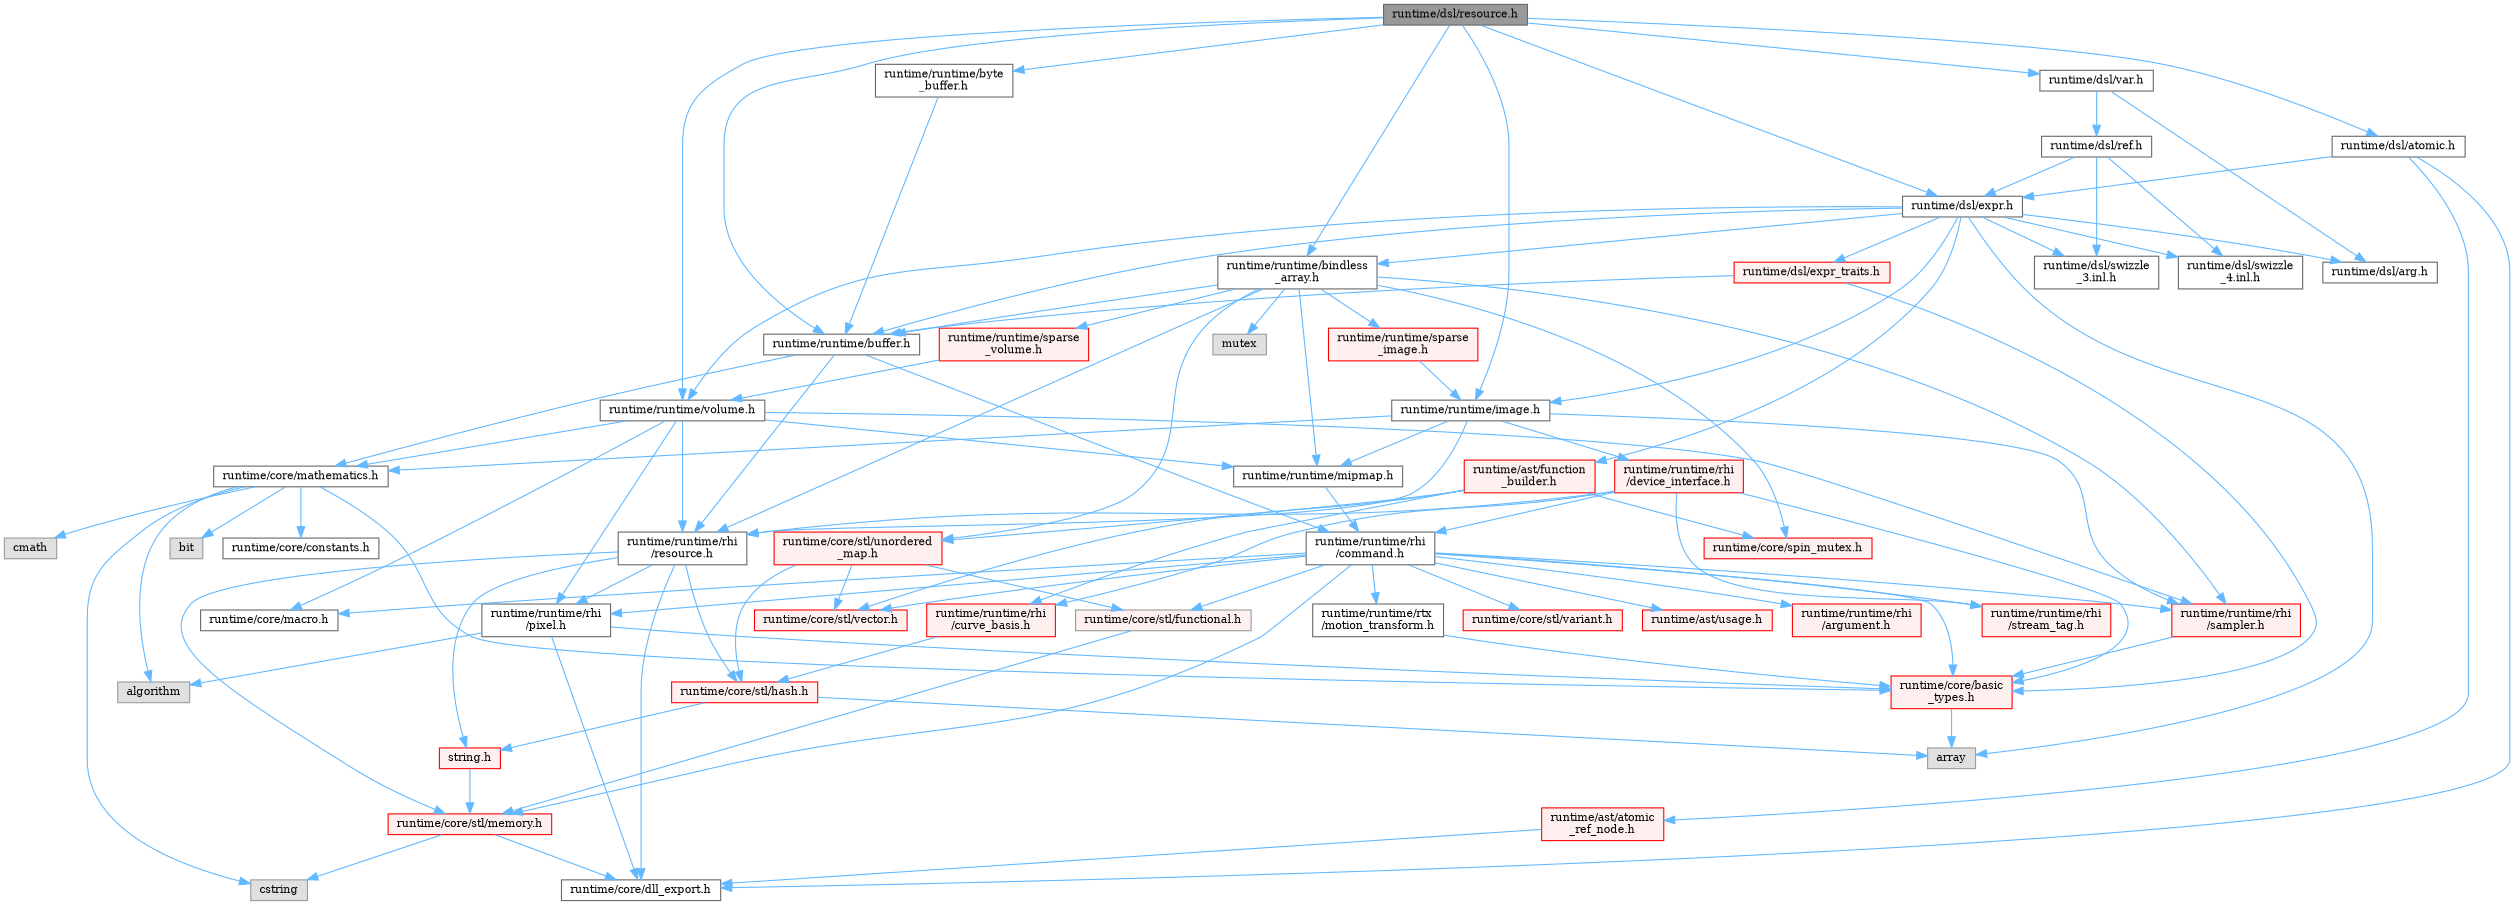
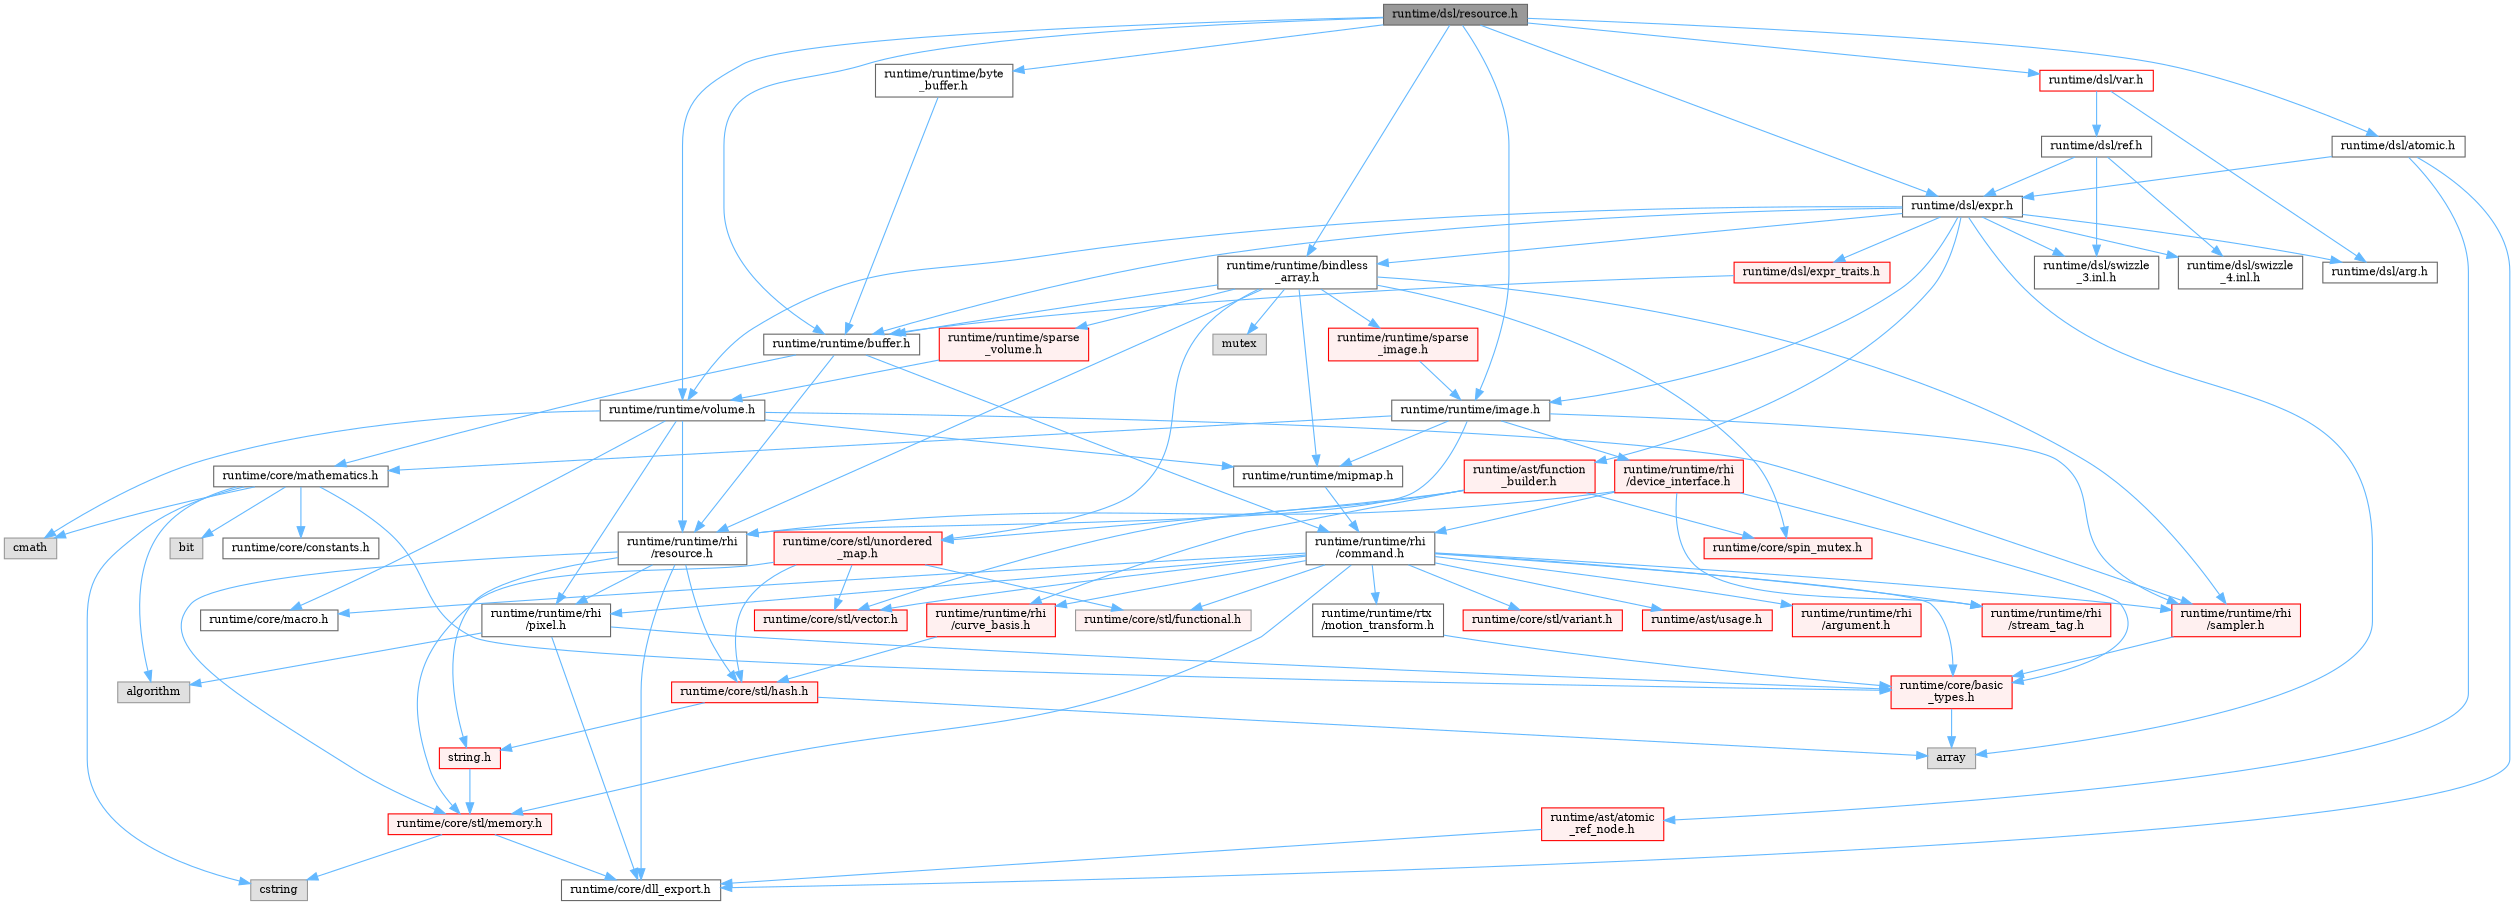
(2097, 81) -> (2097, 81)
(497, 443) -> (318, 435)
(2238, 505) -> none
(1336, 523) -> (1186, 582)
(822, 721) -> (547, 579)
